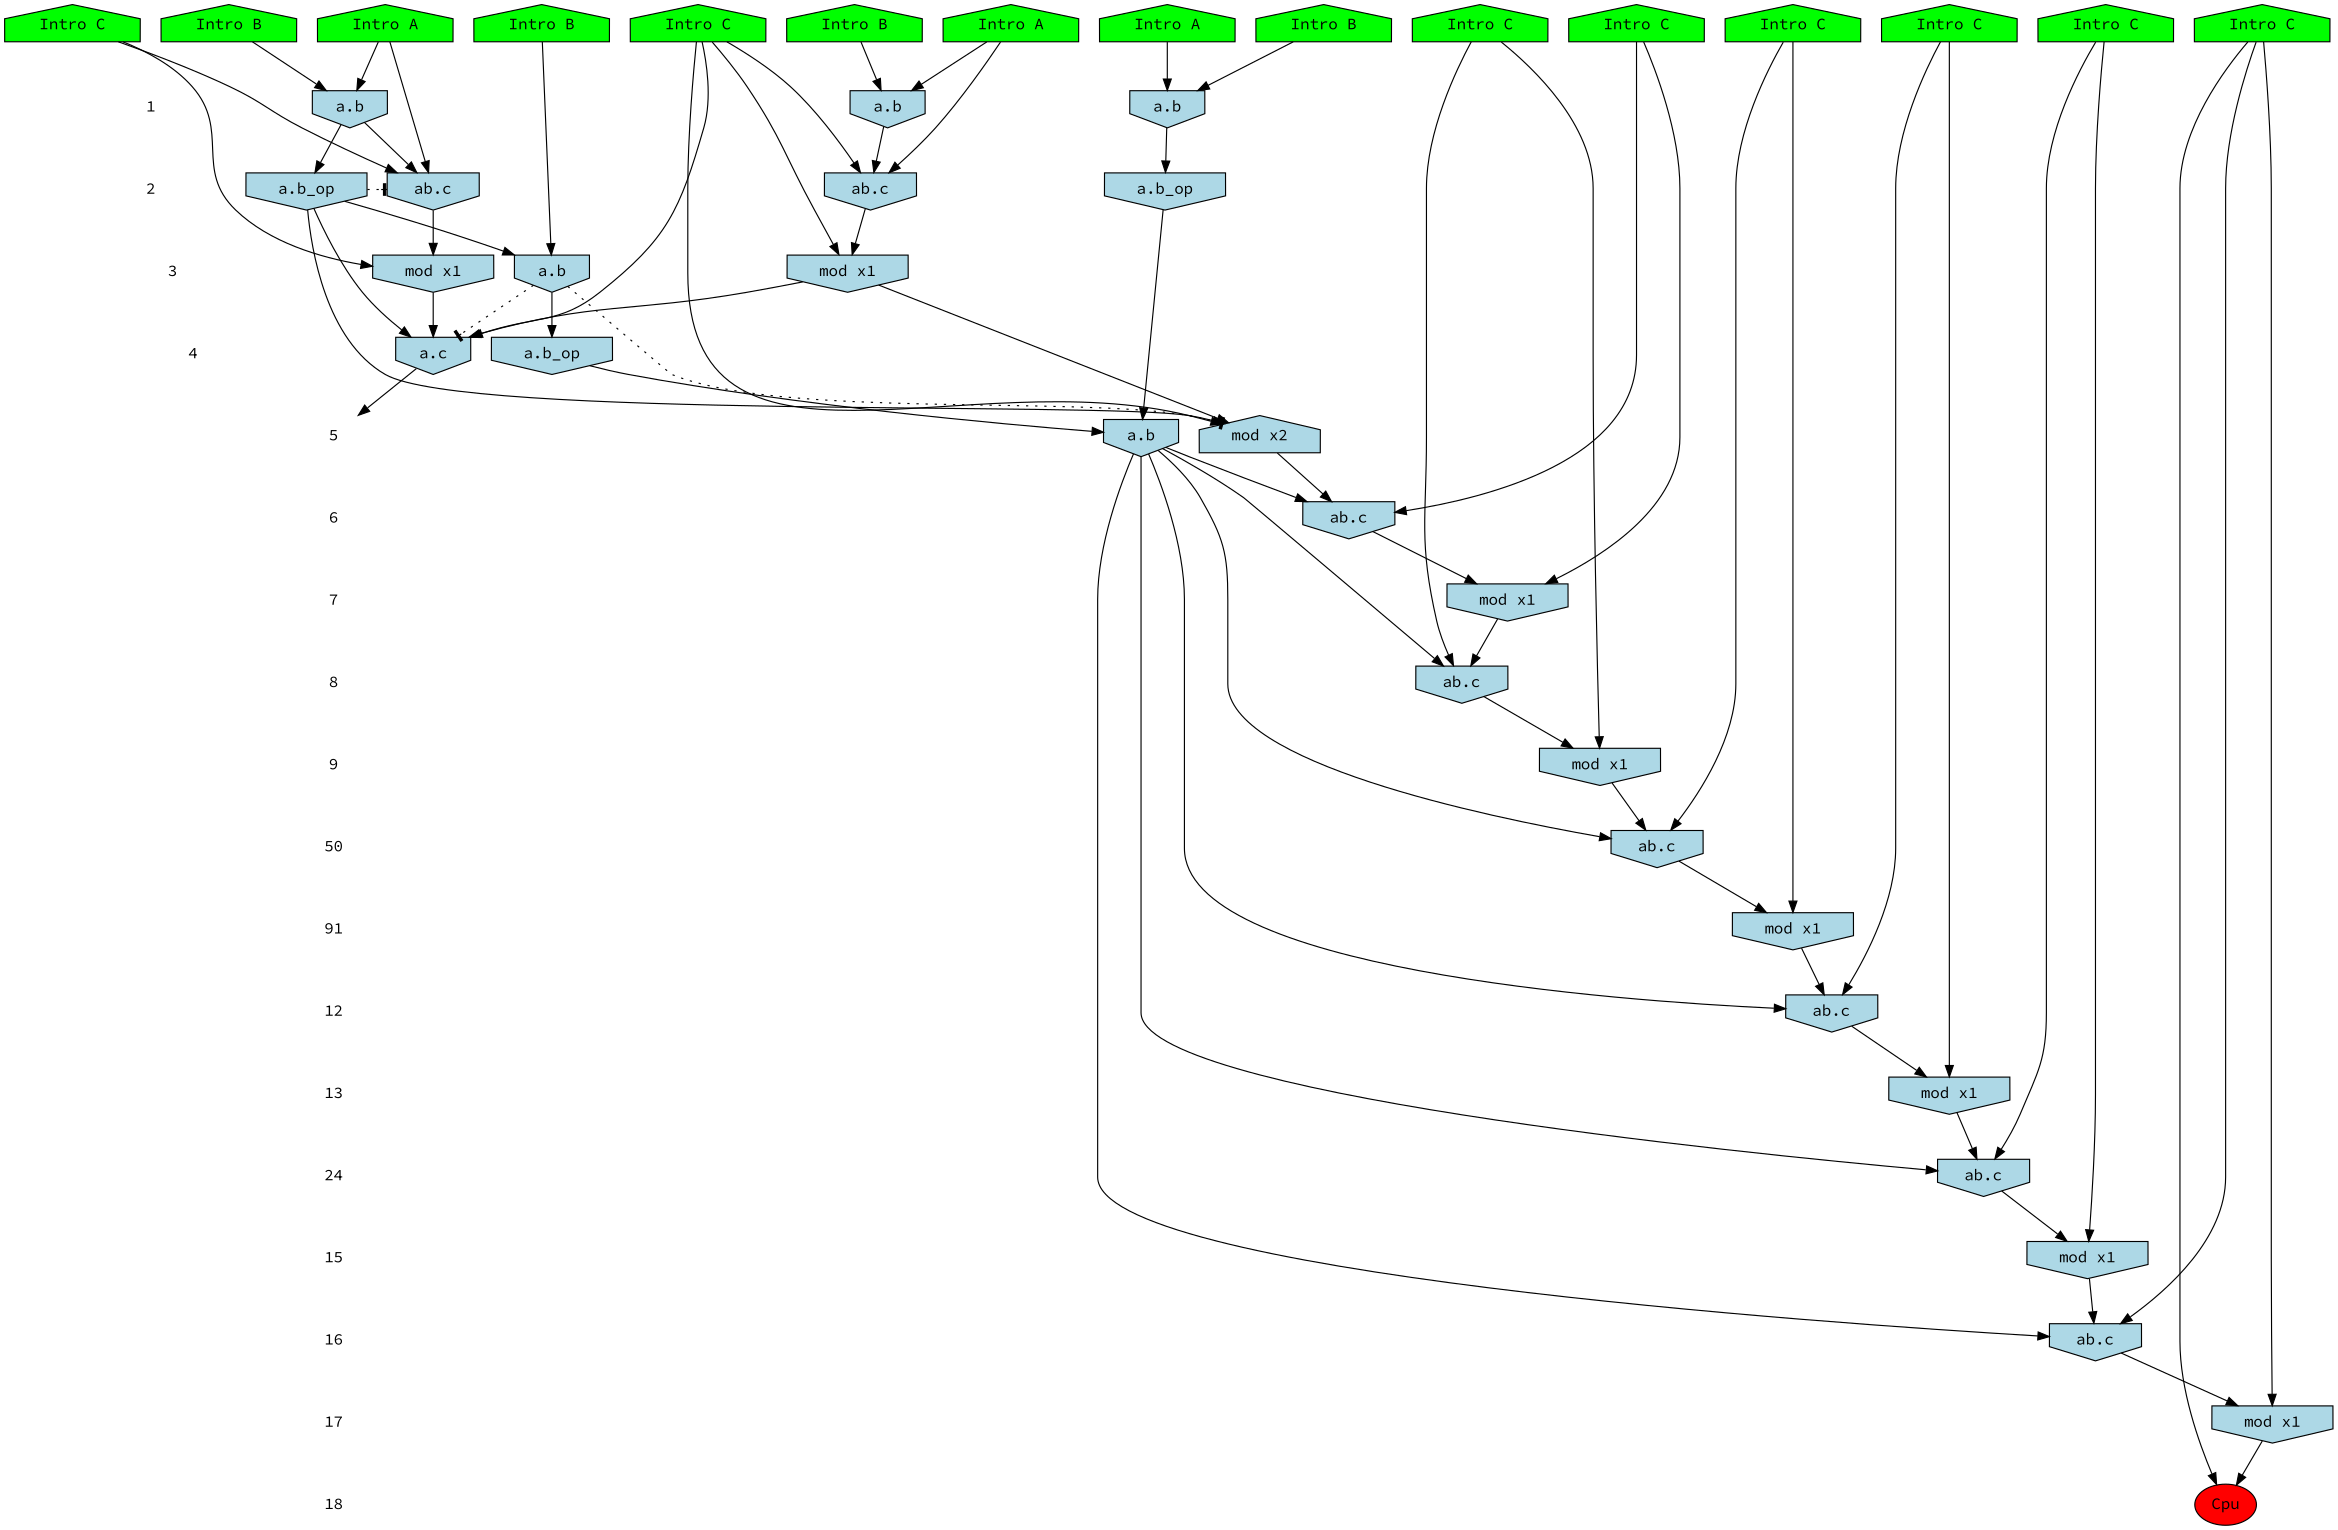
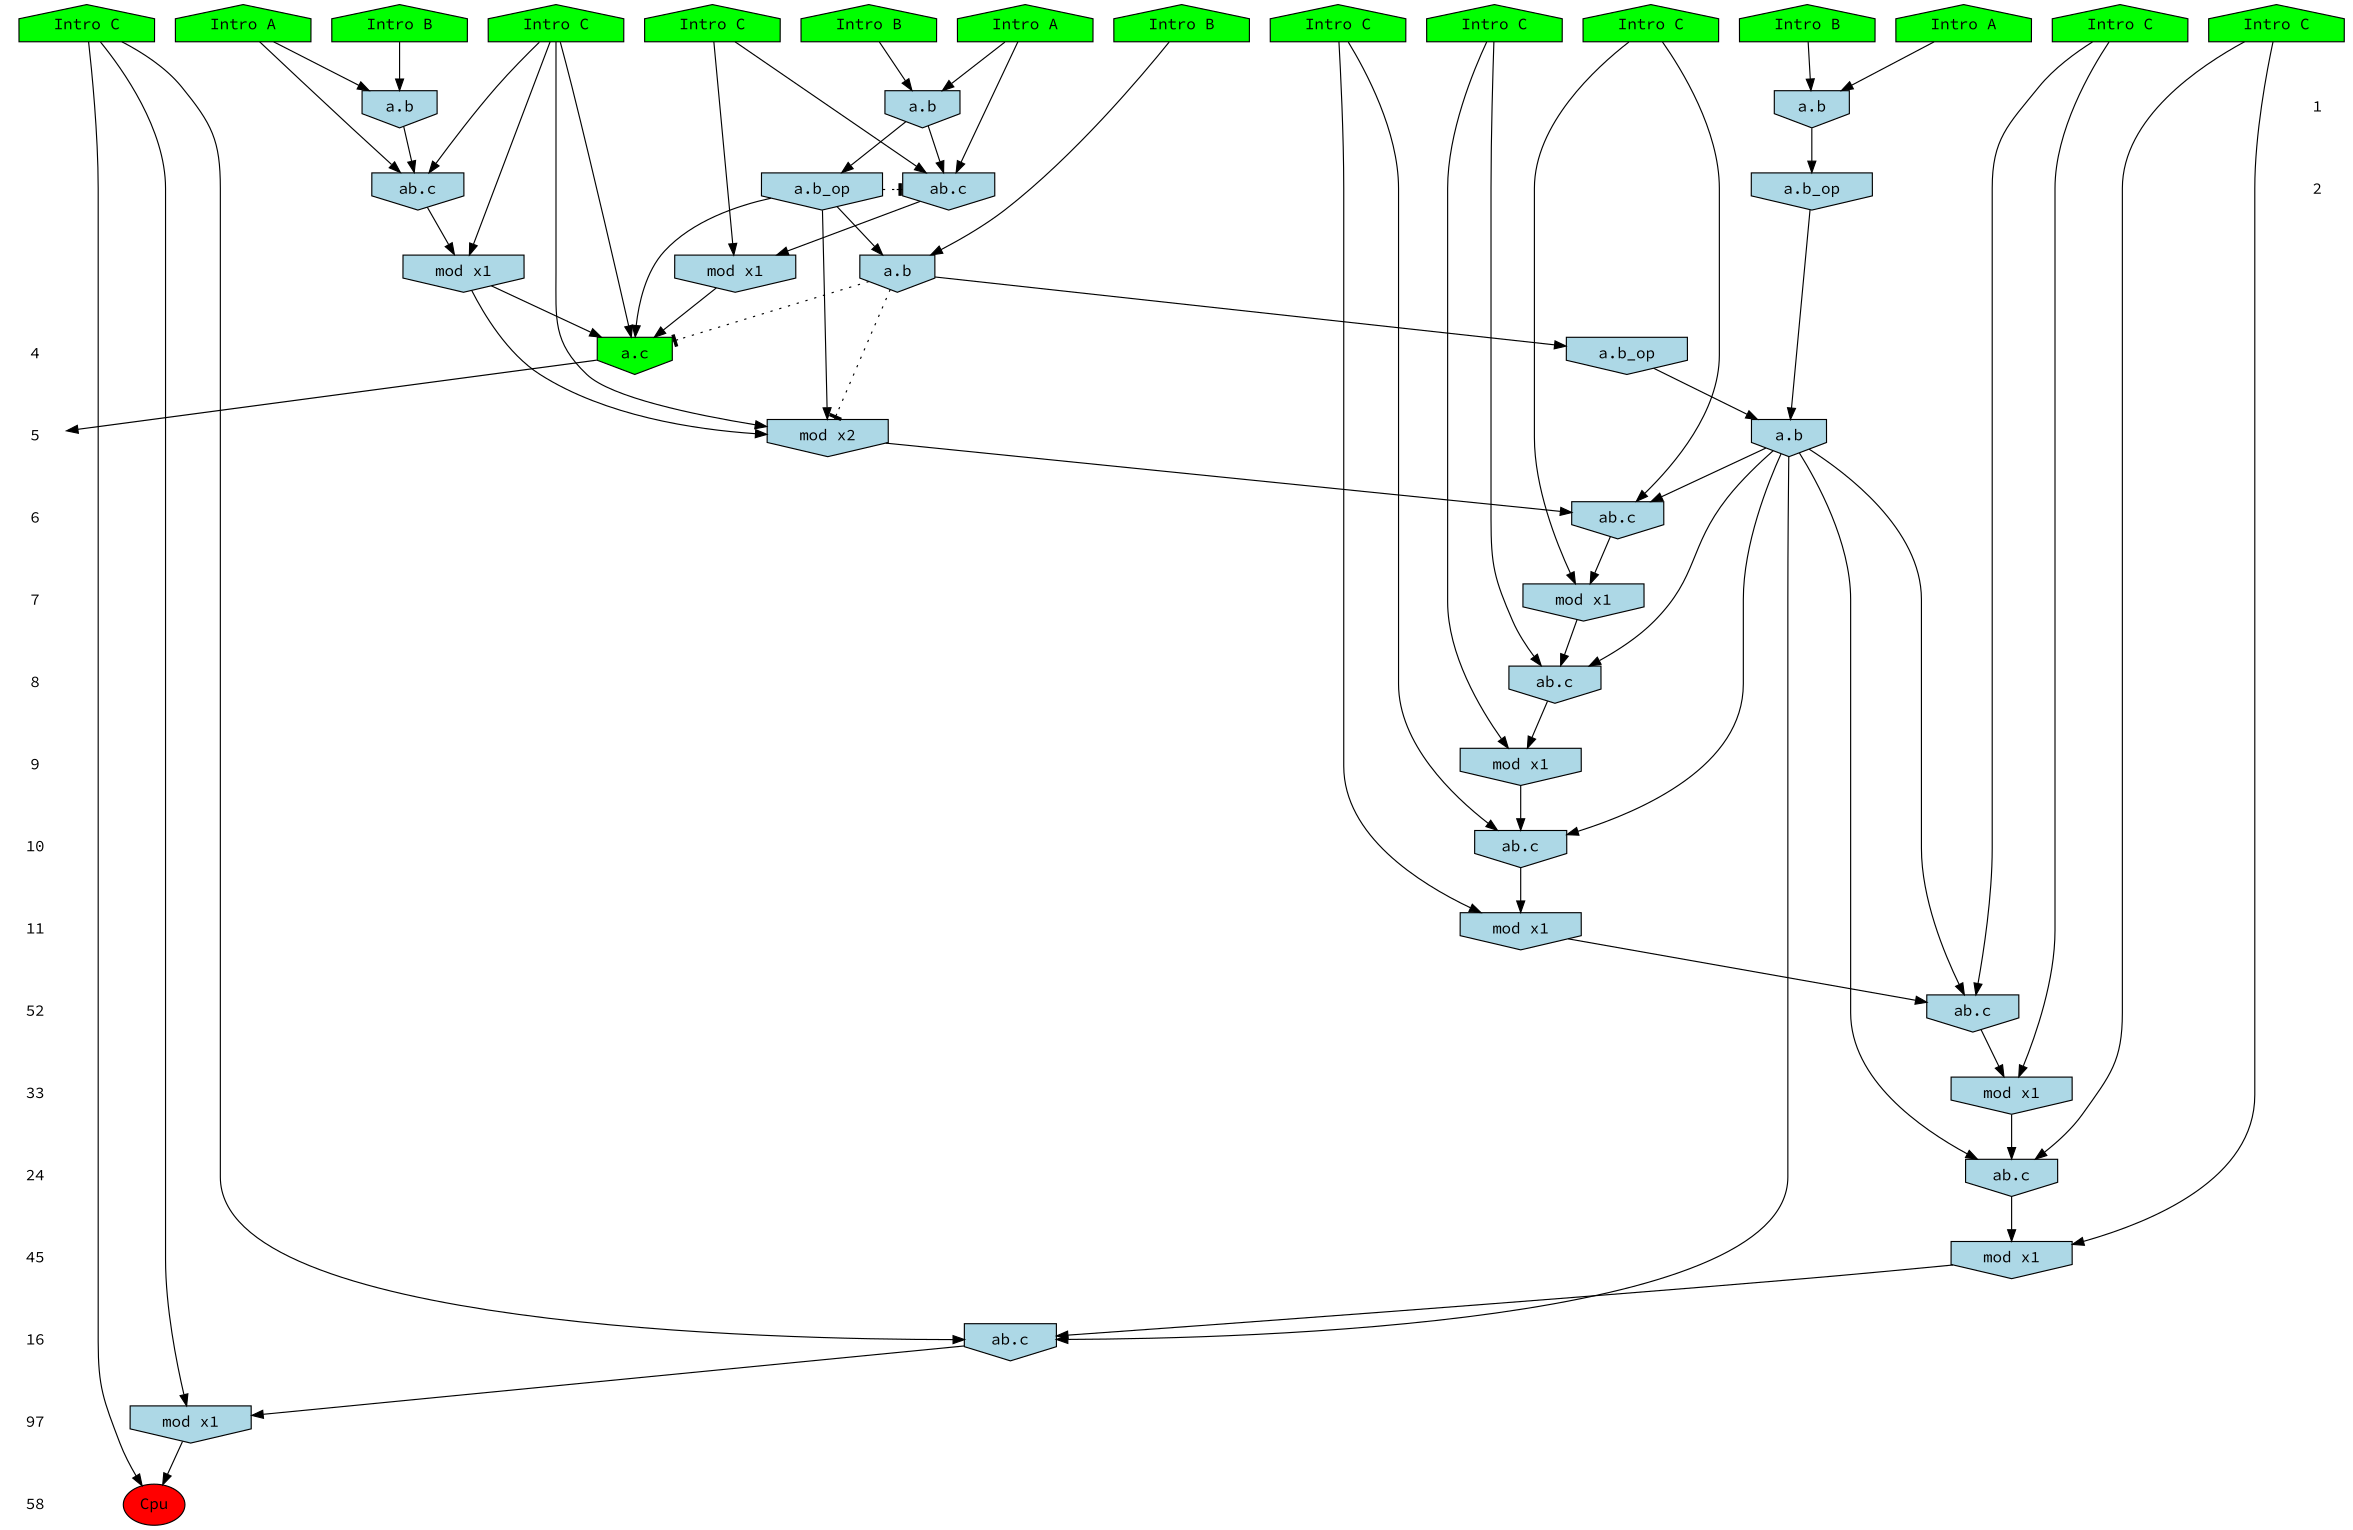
(173, 272) -> none
(433, 354) -> (635, 354)
(1260, 436) -> (828, 436)
(334, 847) -> (35, 847)
(334, 929) -> (35, 929)
(334, 1012) -> (35, 1012)
(334, 1094) -> (35, 1094)
(334, 1258) -> (35, 1258)
(334, 1423) -> (35, 1423)
(334, 1505) -> (35, 1505)
